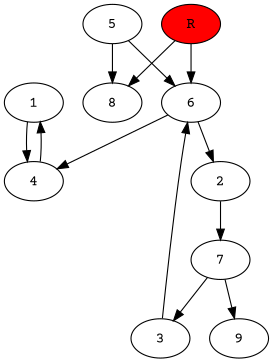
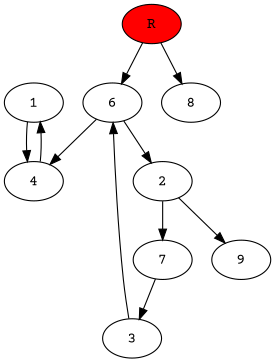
(112, 24) -> none
(228, 294) -> (198, 217)
